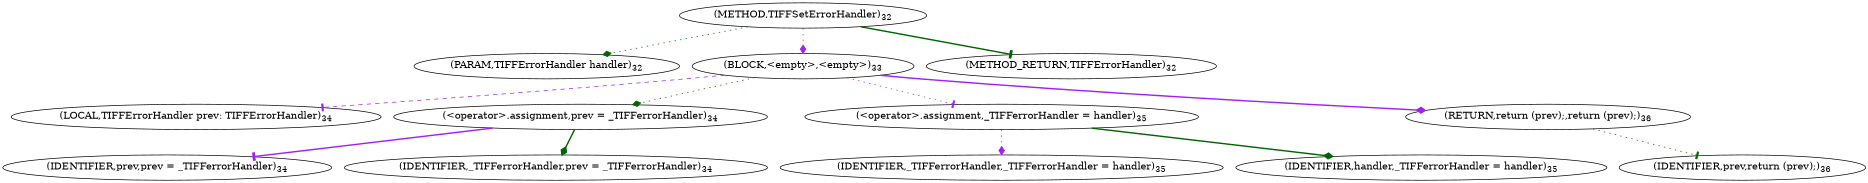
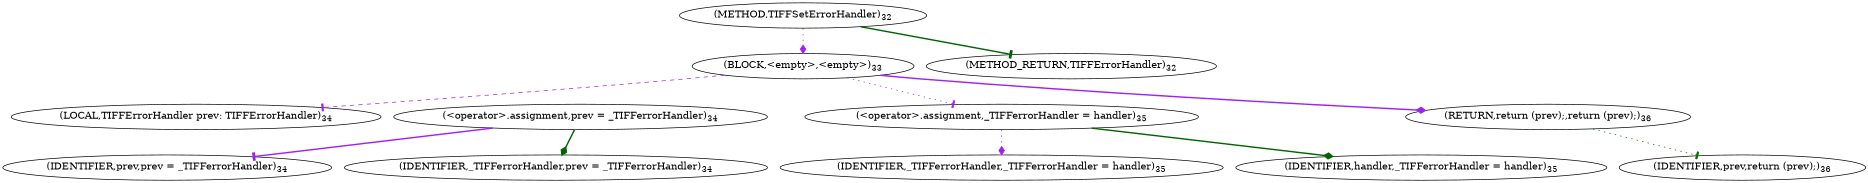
(547, 66) -> none
(698, 90) -> none
